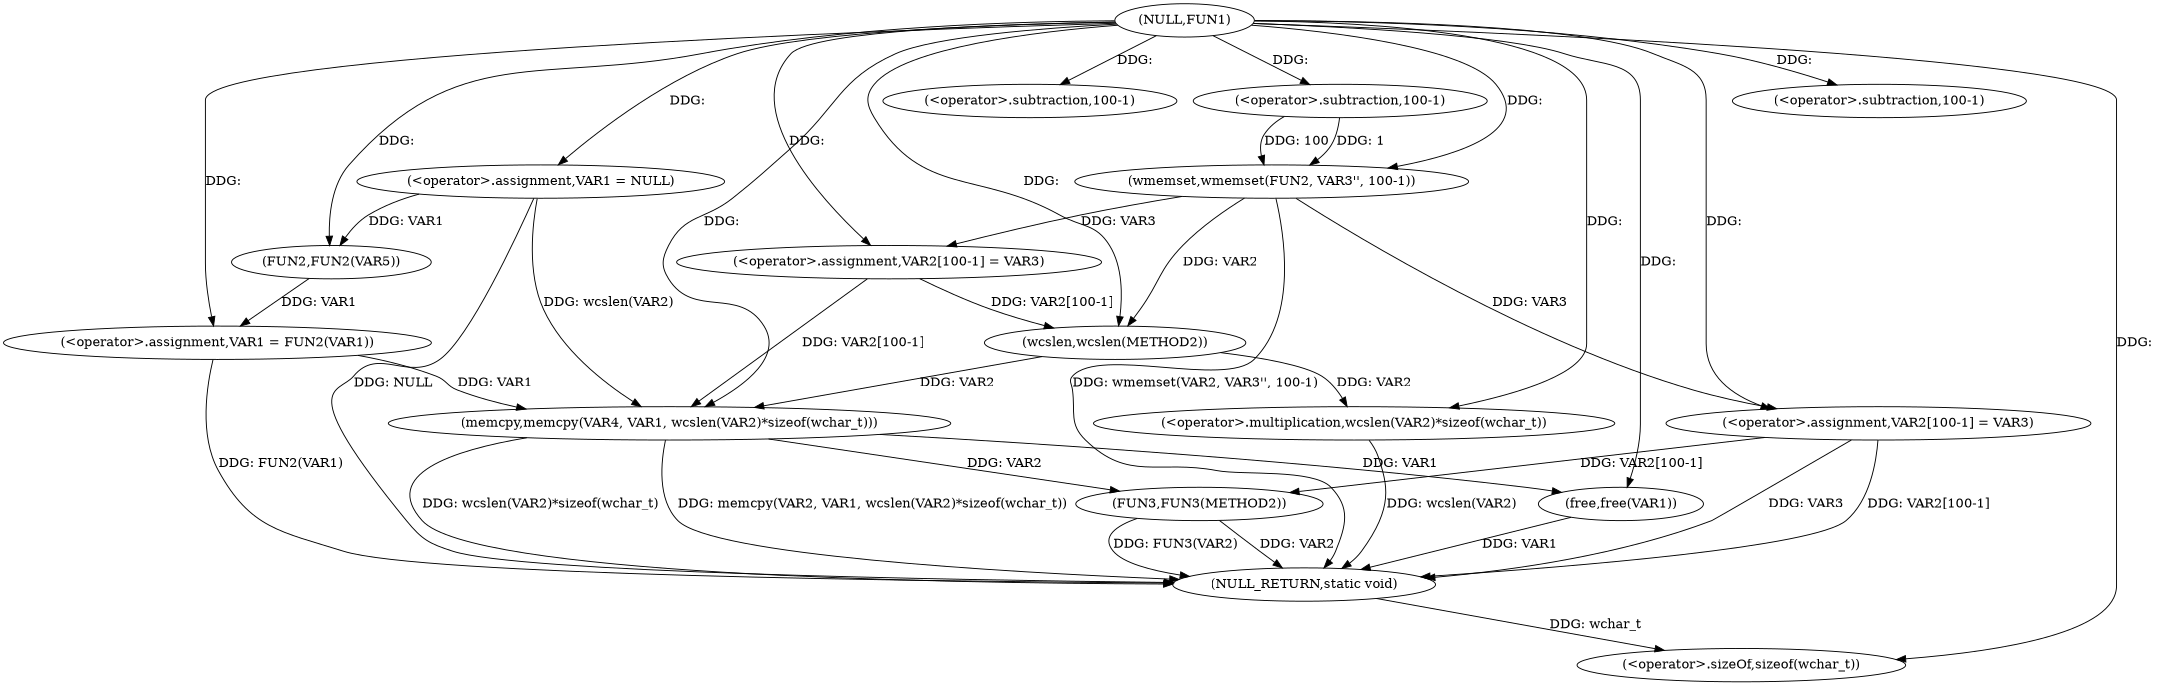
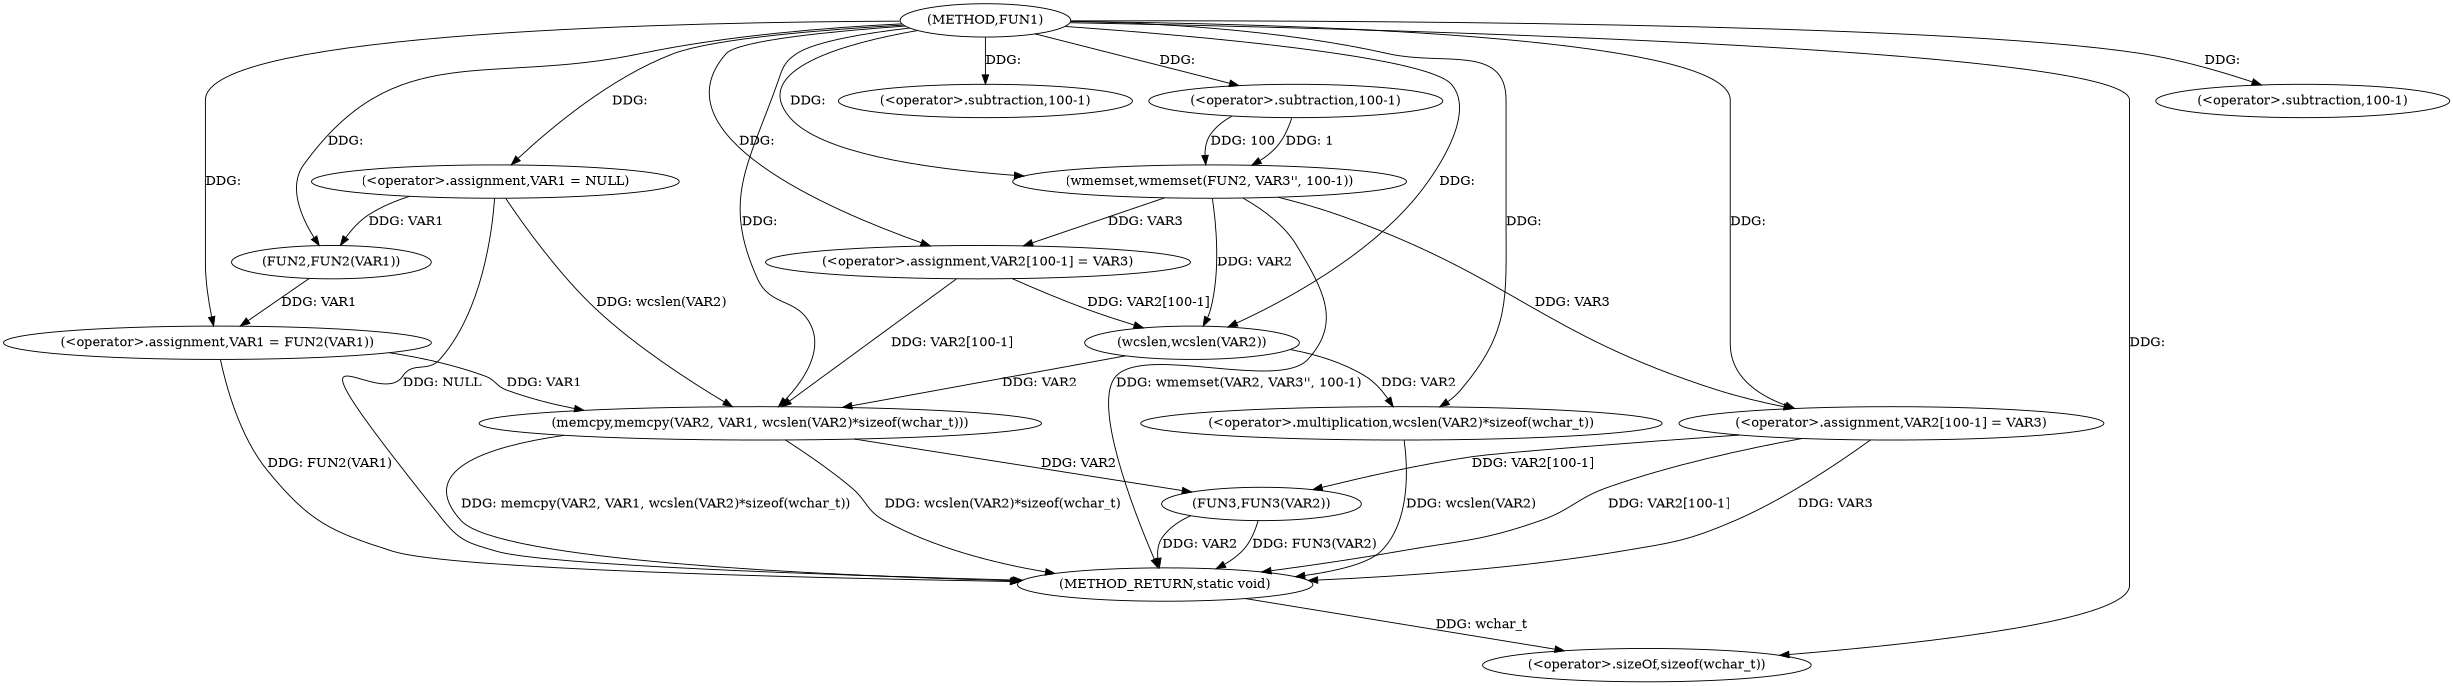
(1185, 20) -> (985, 20)
(331, 262) -> (331, 262)
(1115, 343) -> (1192, 343)
(670, 423) -> (760, 423)
(1199, 504) -> (1261, 504)
(1621, 504) -> none
(1304, 585) -> (1165, 585)
